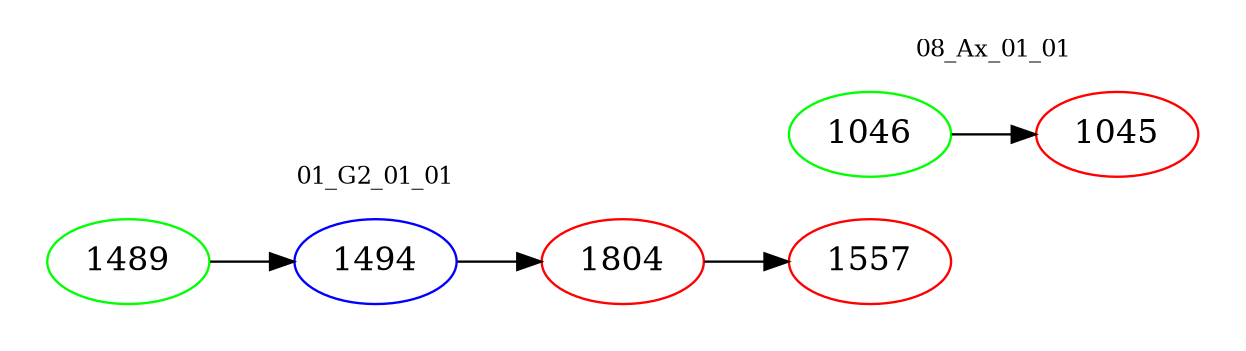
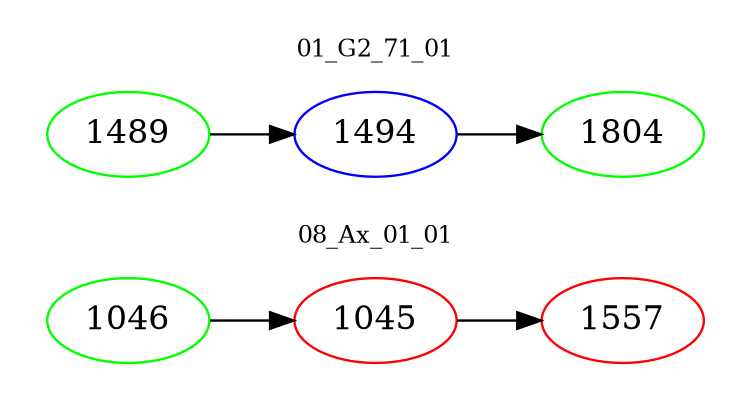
(376, 178) -> (376, 51)
(623, 262) -> (623, 134)
(737, 262) -> (487, 321)
